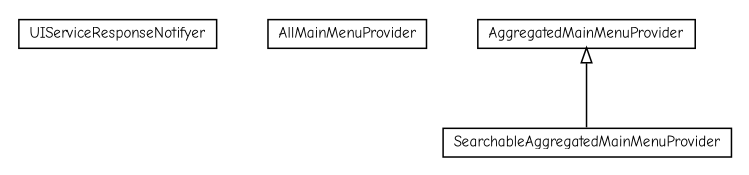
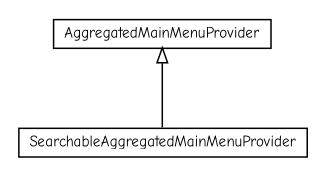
(117, 33) -> none
(346, 33) -> none
